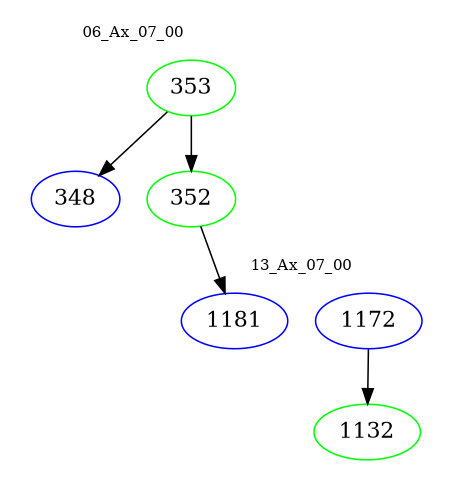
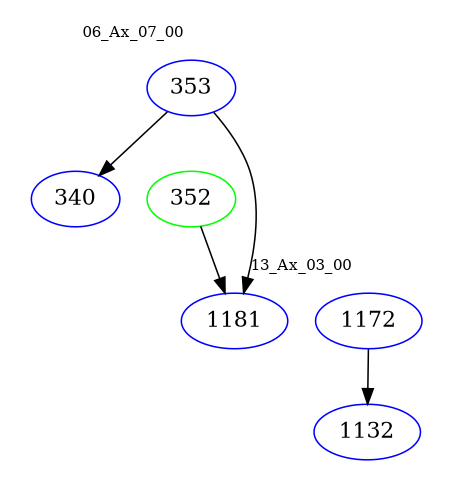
(191, 88) -> (191, 88)
(191, 136) -> (254, 190)
(76, 199) -> (76, 199)
(302, 266) -> (302, 266)
(367, 432) -> (367, 432)
